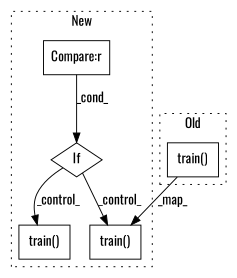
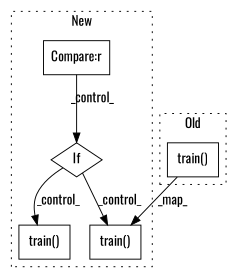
(93, 99) -> (93, 99)
